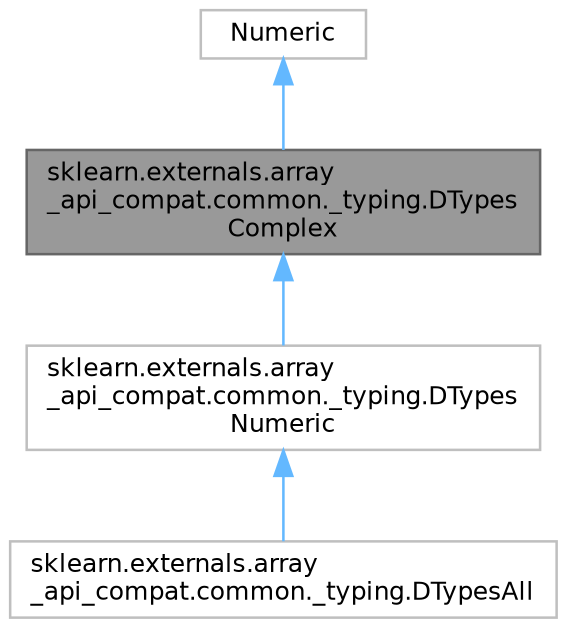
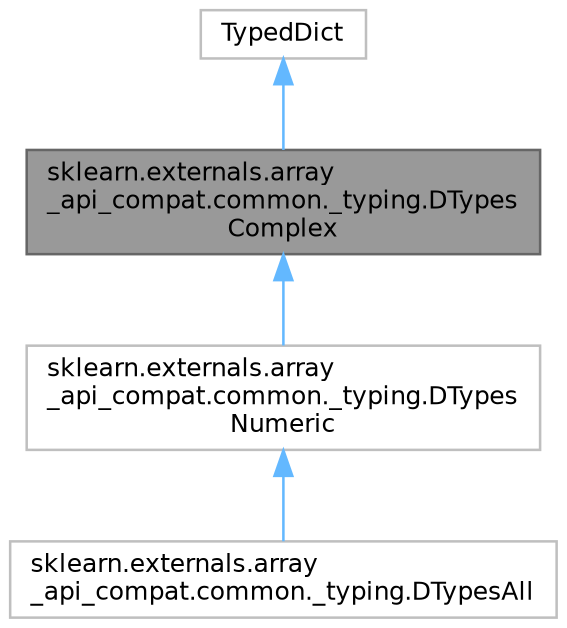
(283, 34) -> (283, 34)
